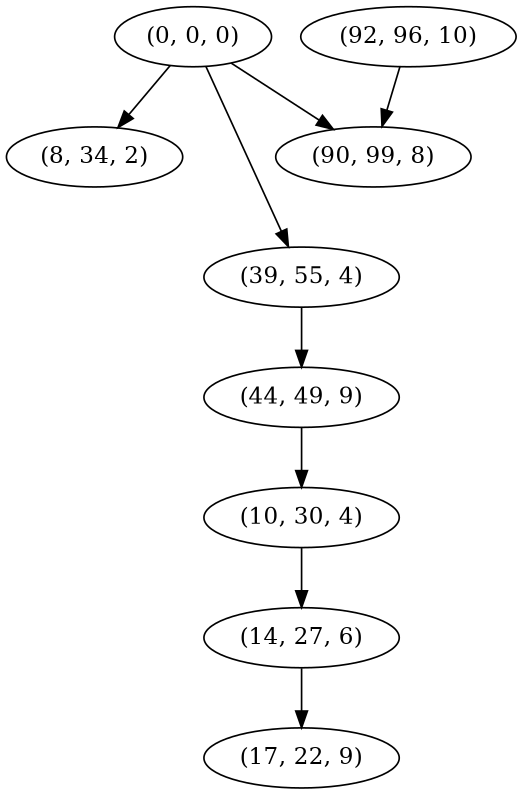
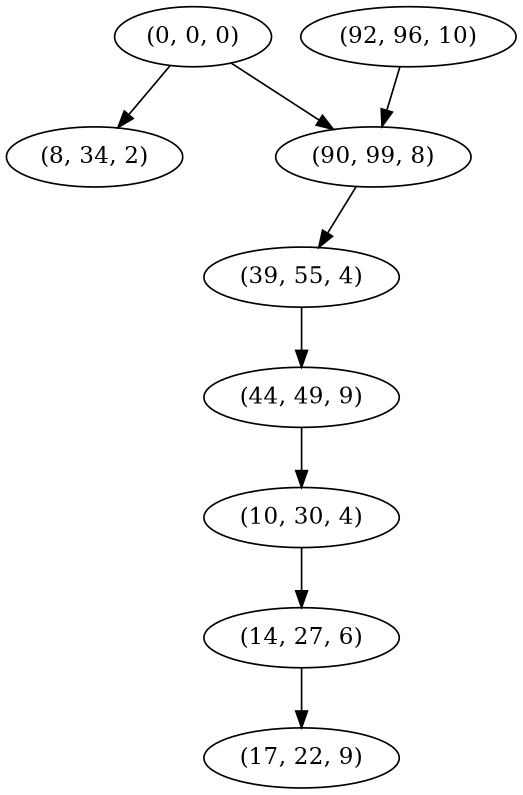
(244, 149) -> (342, 210)
